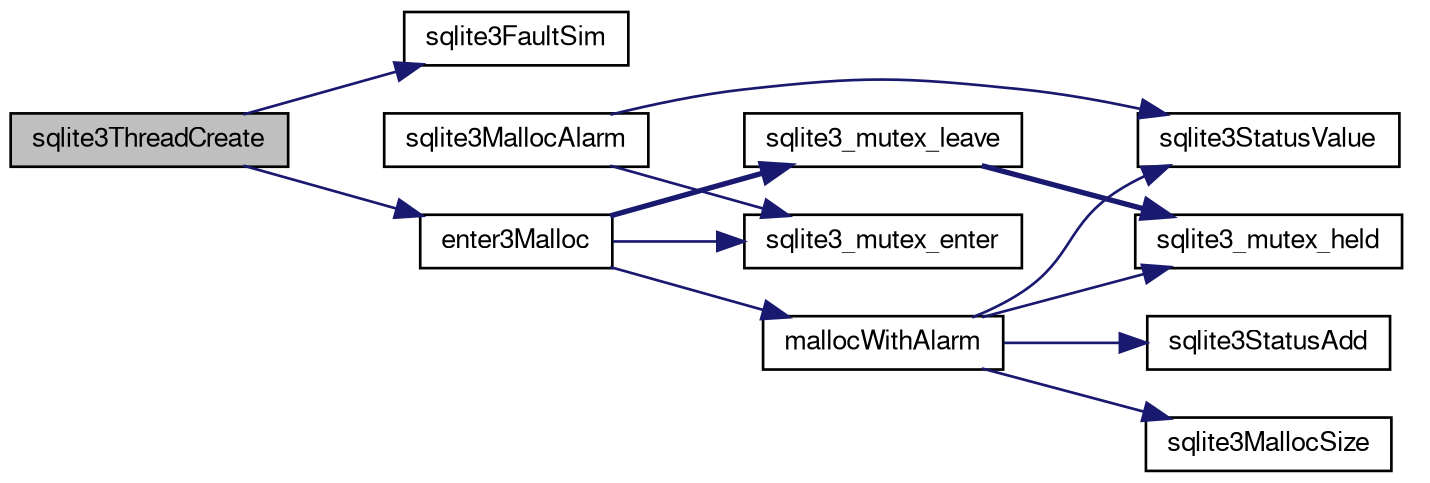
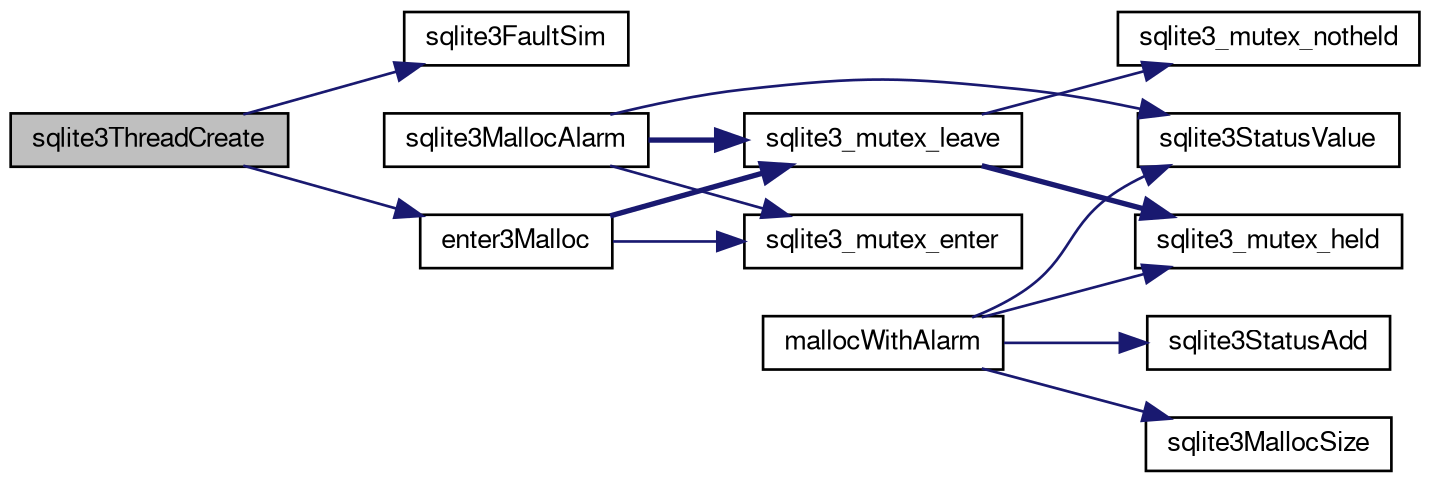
none -> (1269, 39)
none -> (682, 140)
(687, 289) -> none
